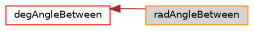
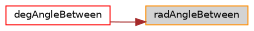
(133, 9) -> (123, 22)
